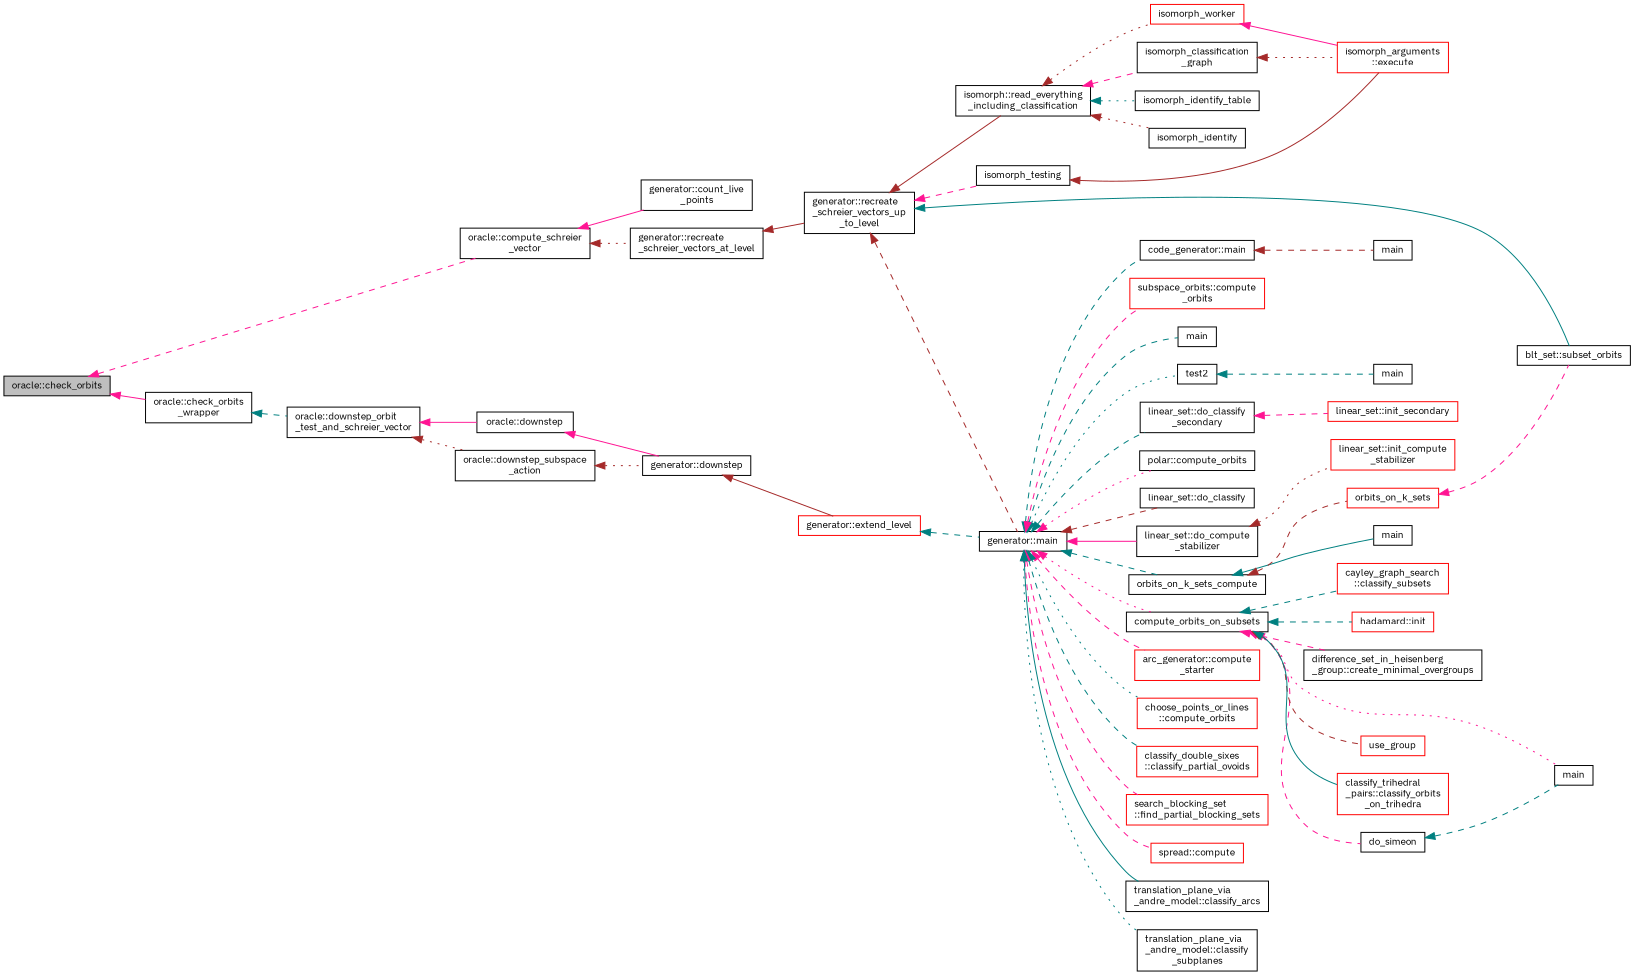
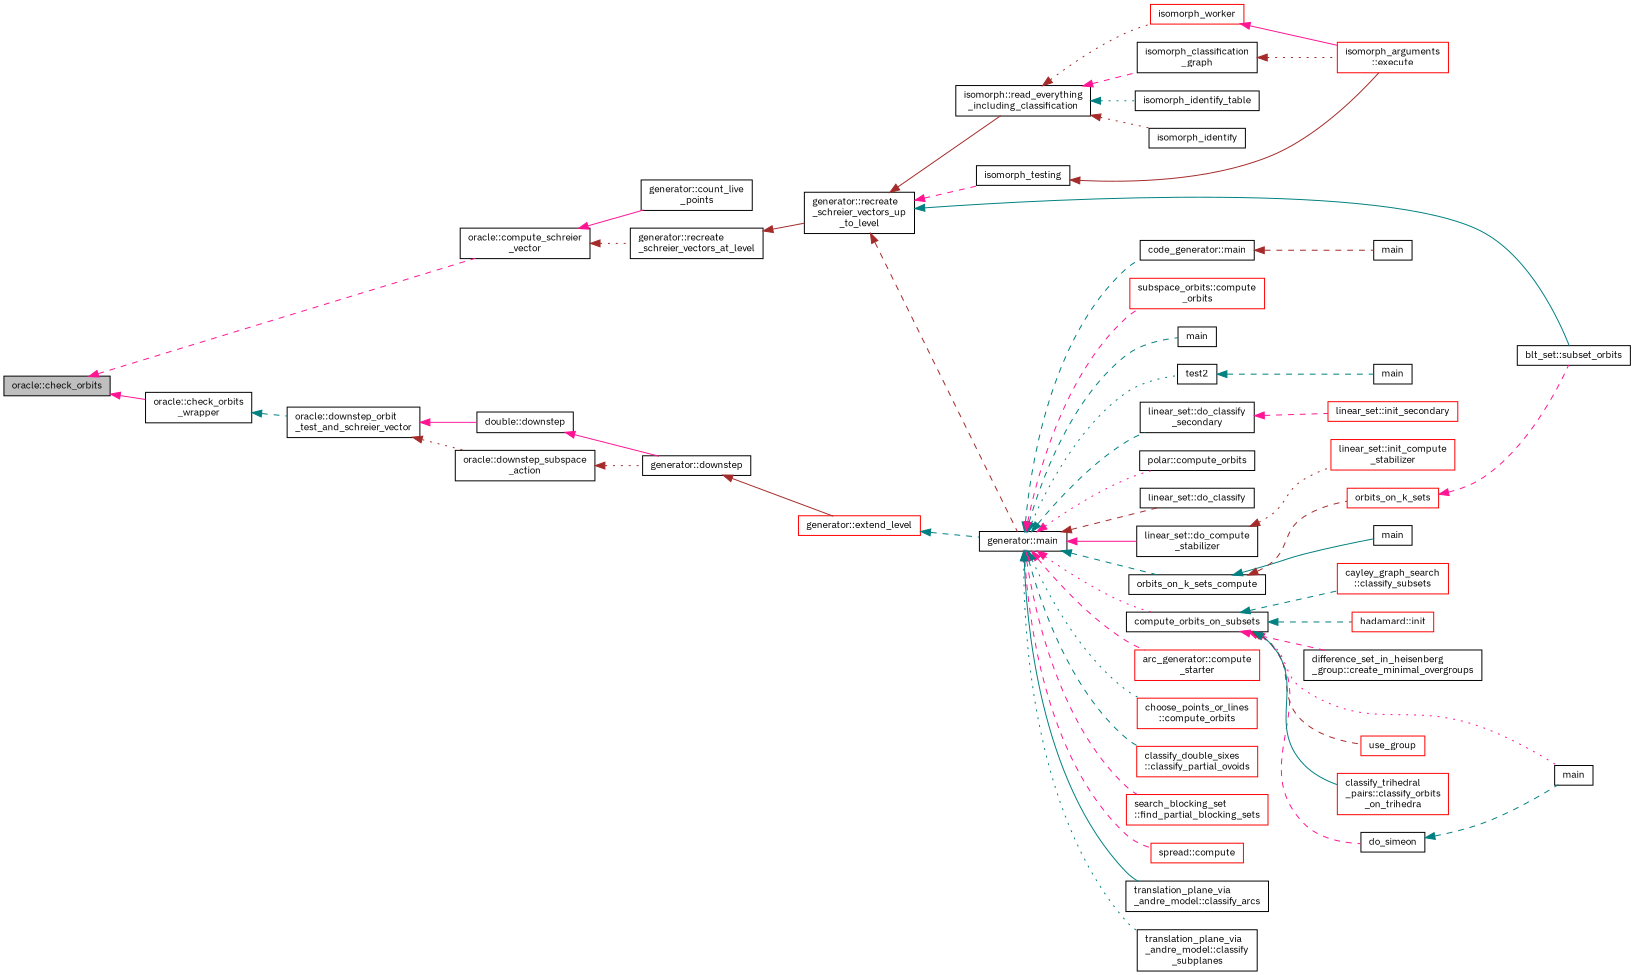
(525, 422) -> (525, 422)
